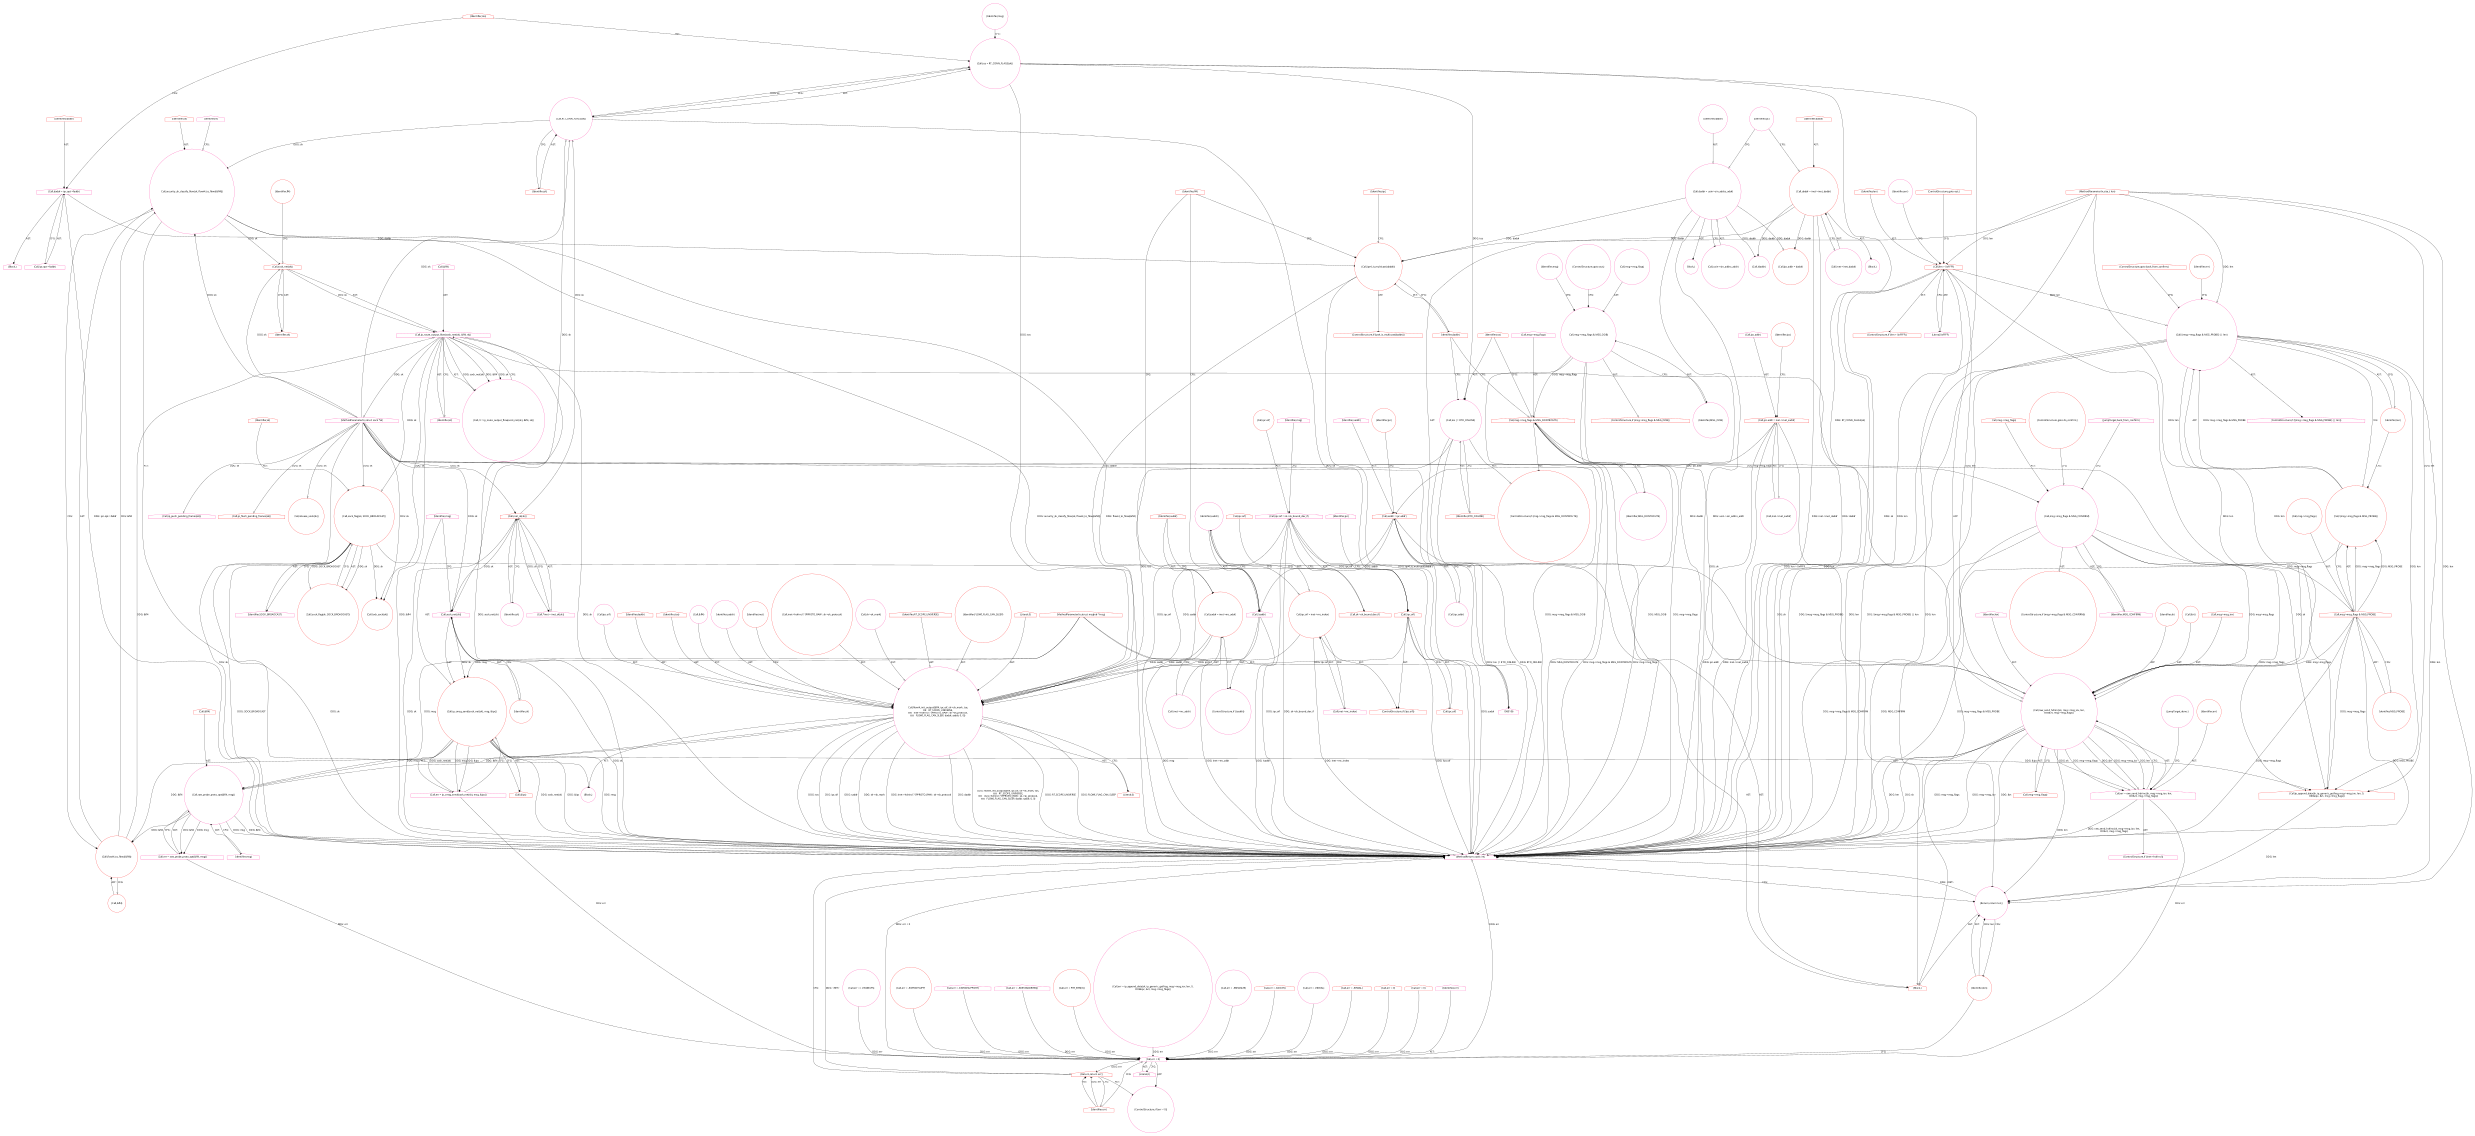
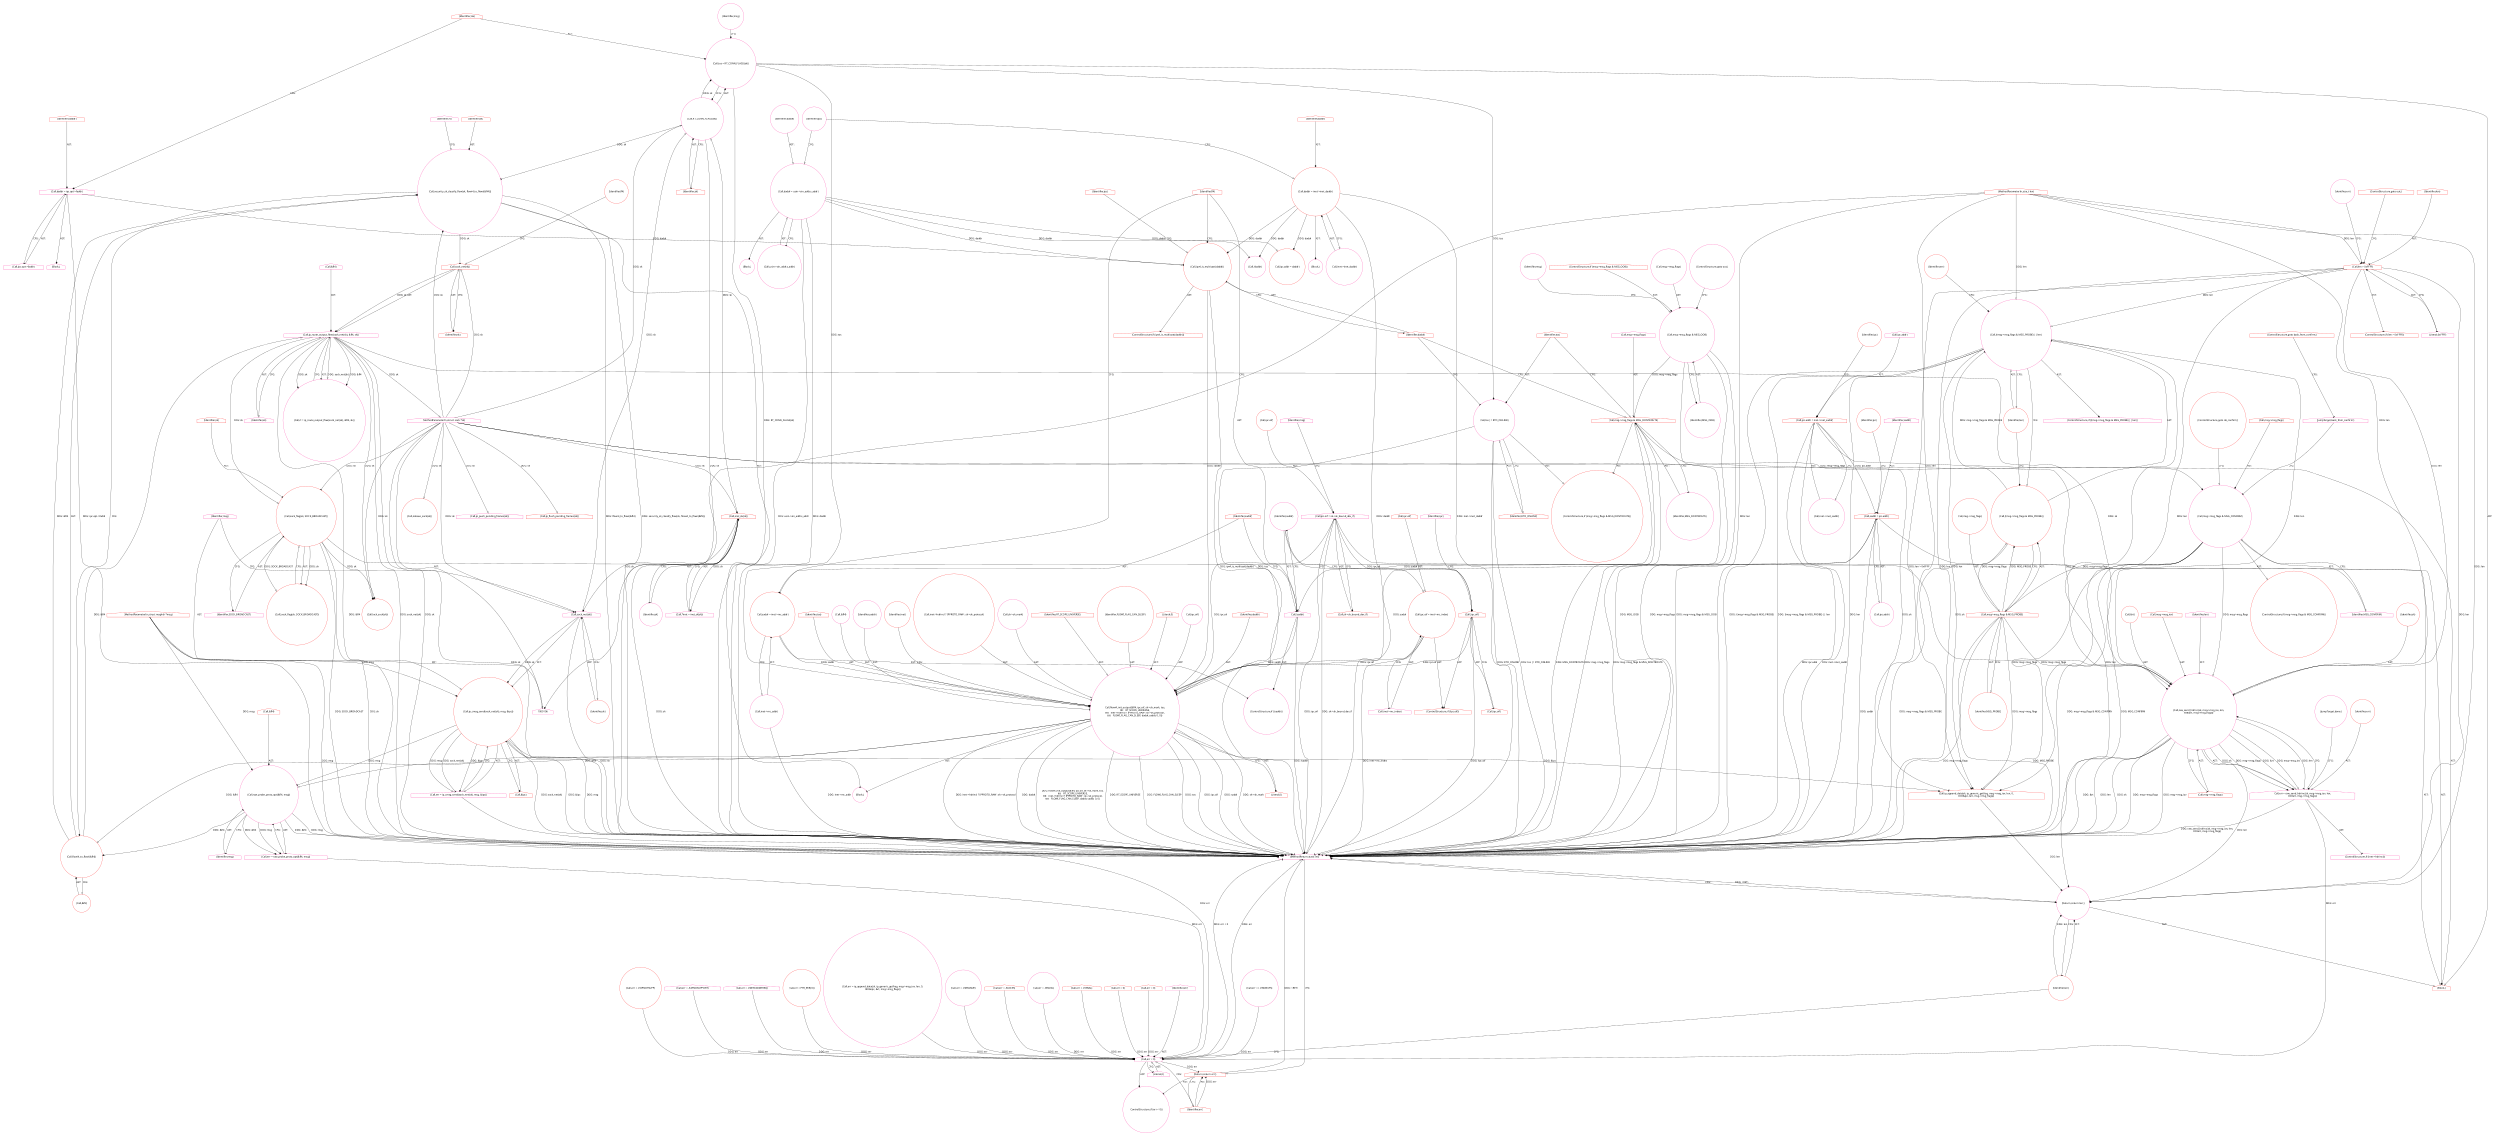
(2162, 288) -> (2313, 377)
(1620, 387) -> (1639, 287)
(1246, 815) -> (994, 847)
